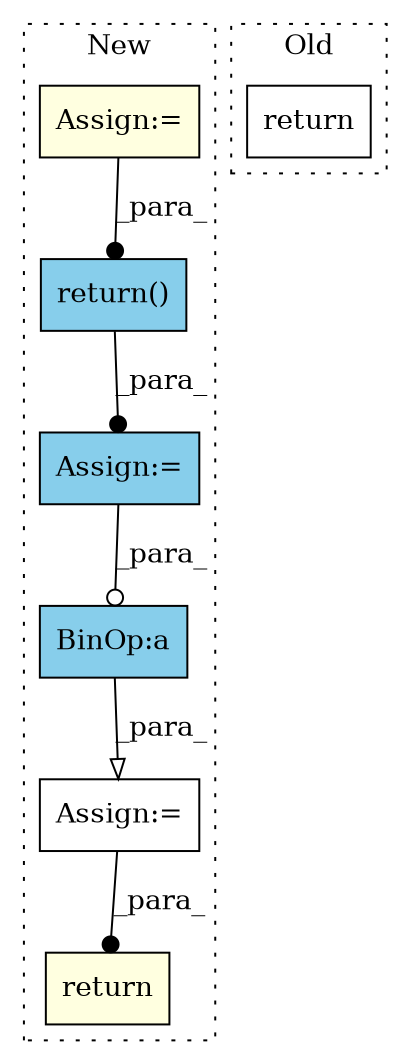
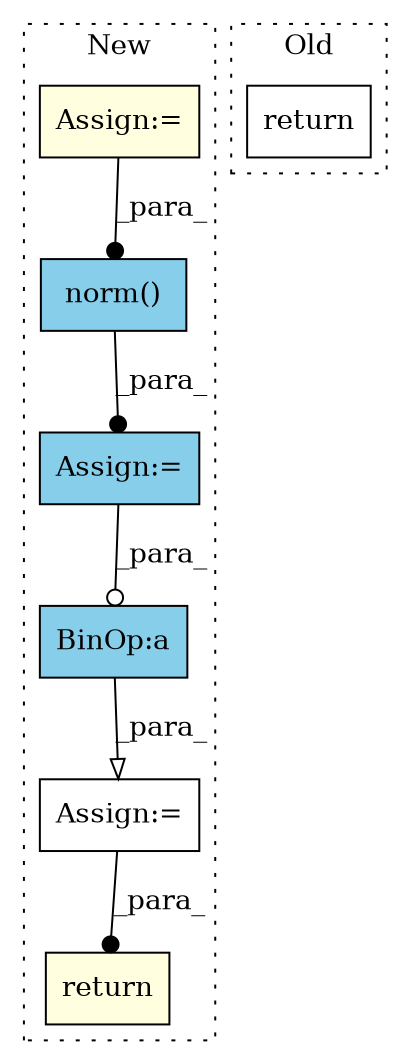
(114, 295) -> (114, 295)
